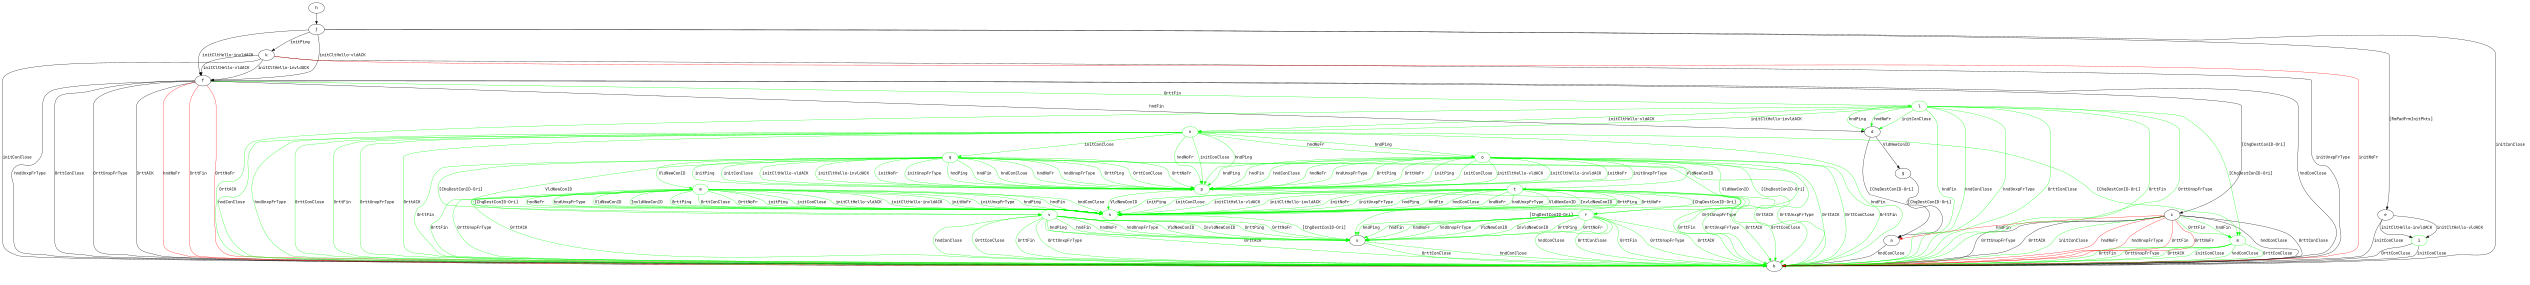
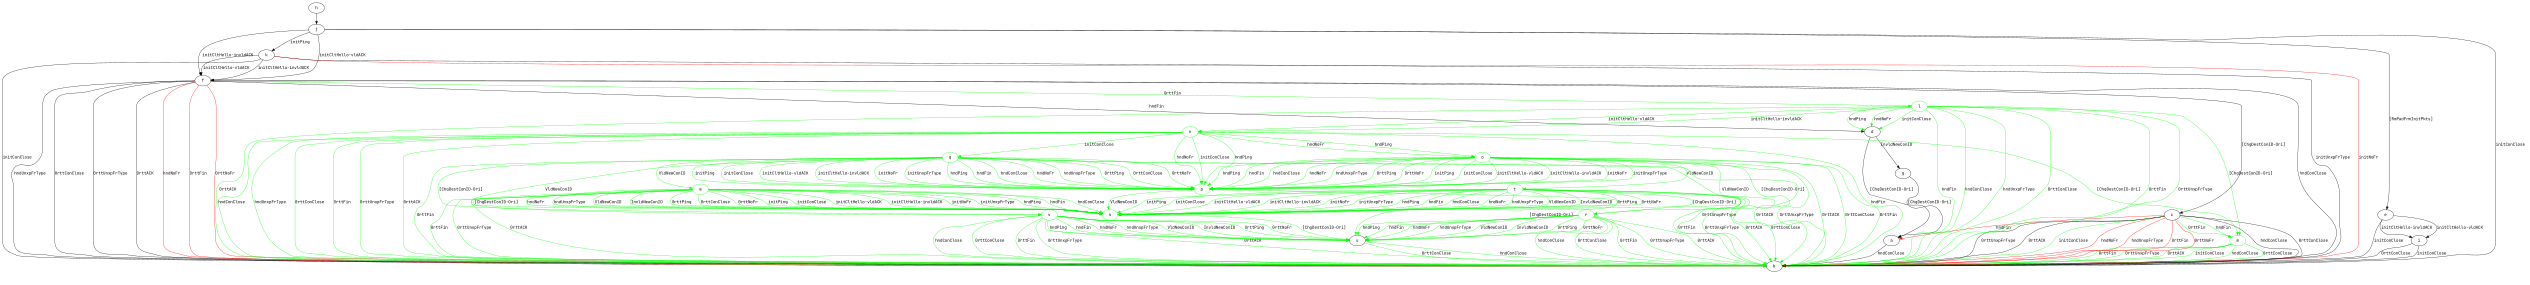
(1898, 145) -> (1898, 145)
(2419, 241) -> (2419, 241)
